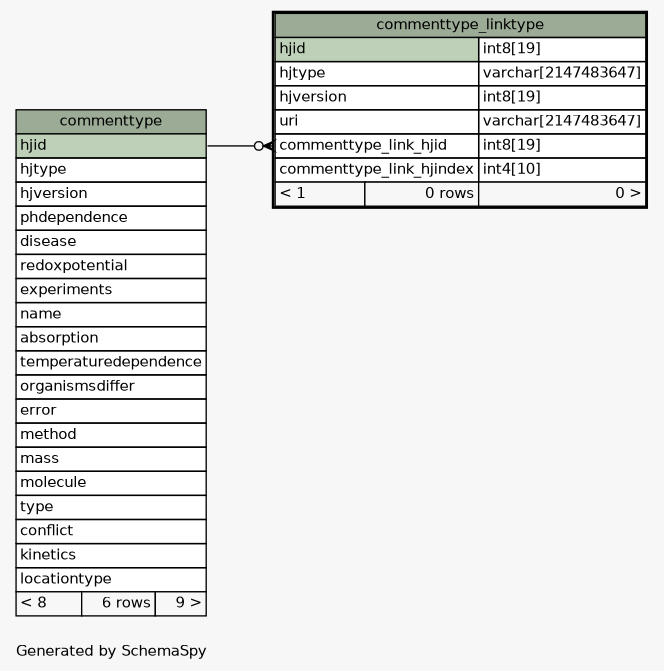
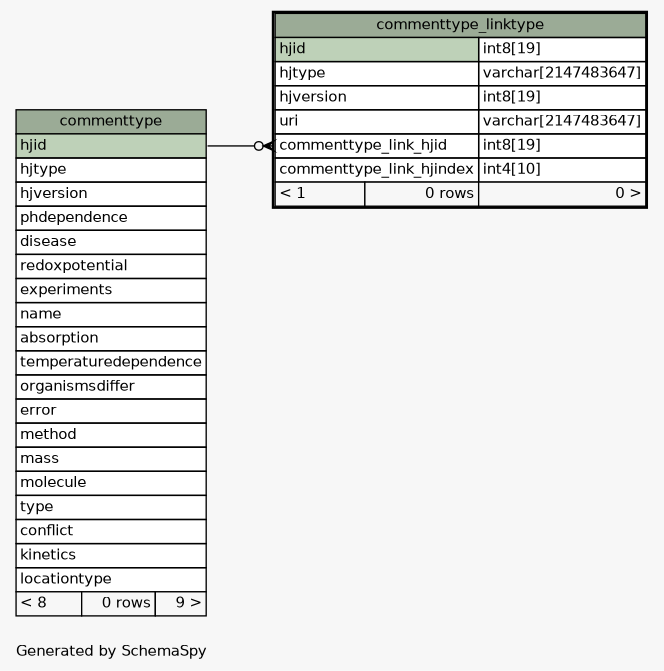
(127, 603) -> (127, 603)
